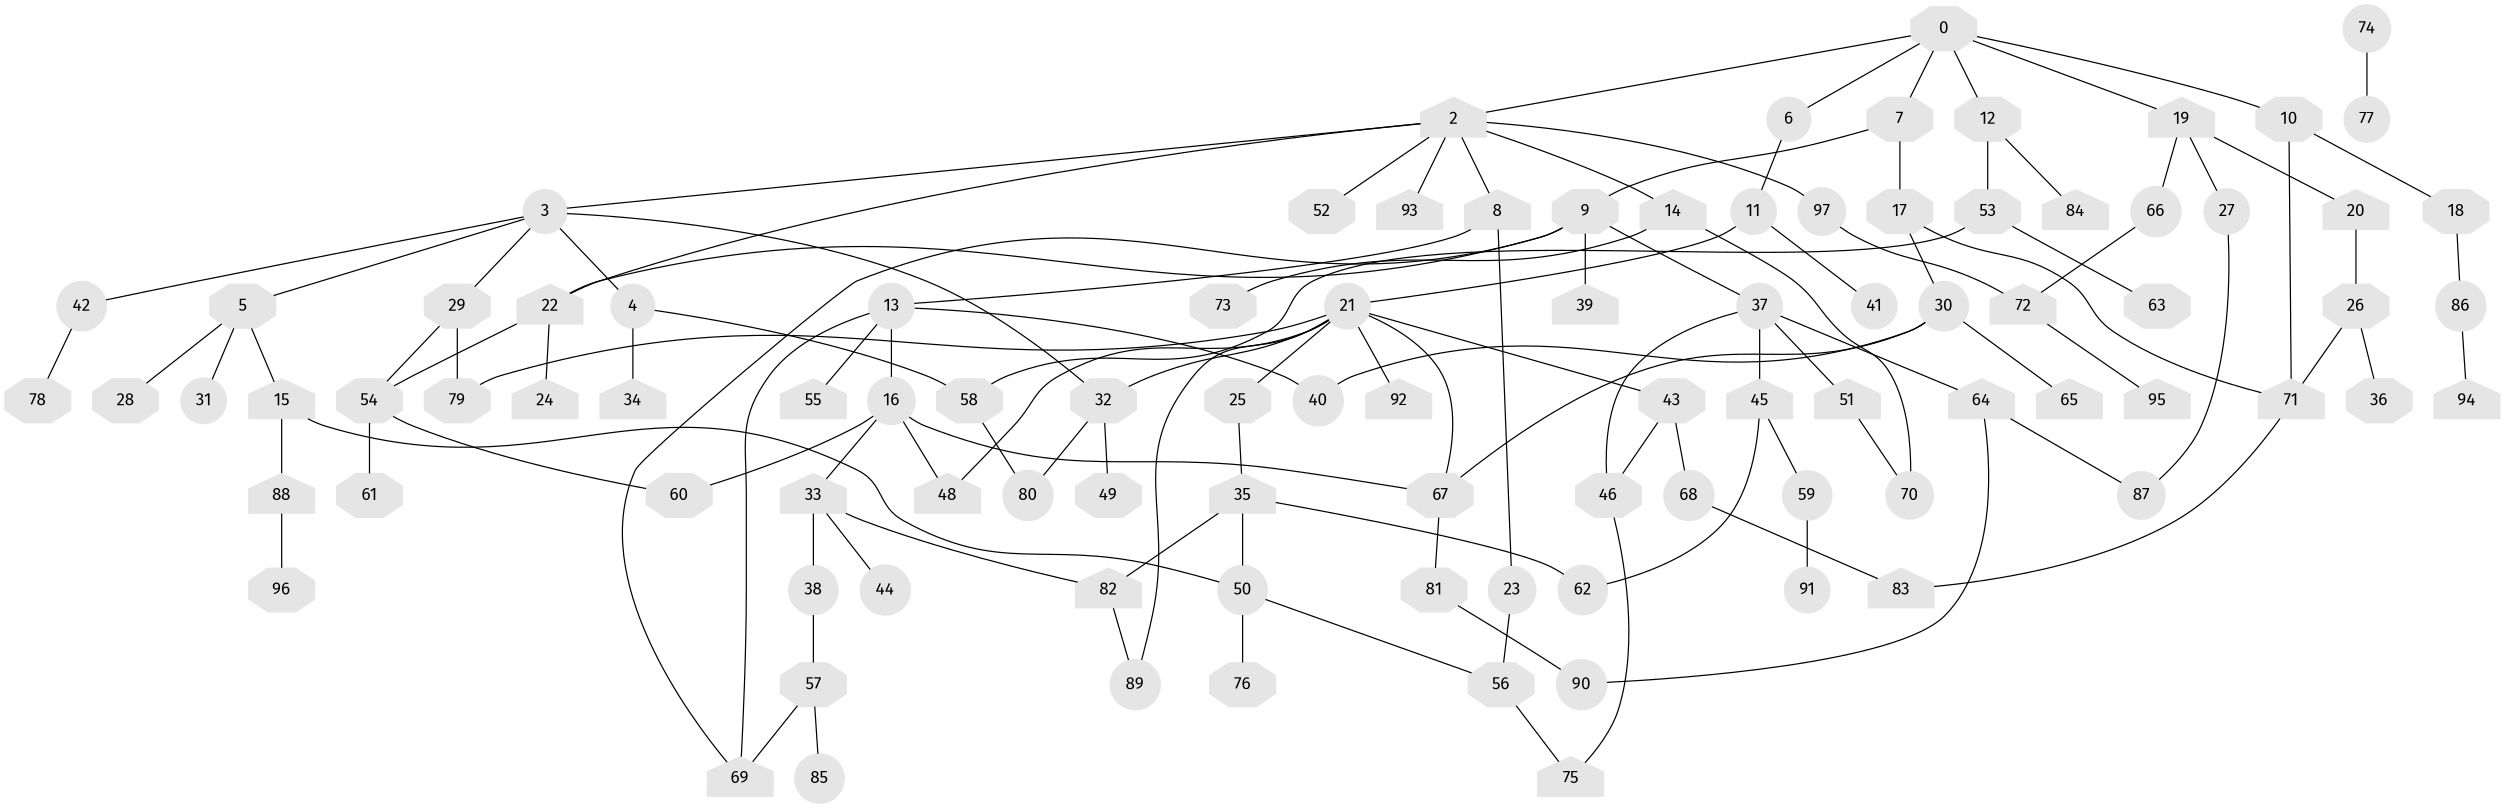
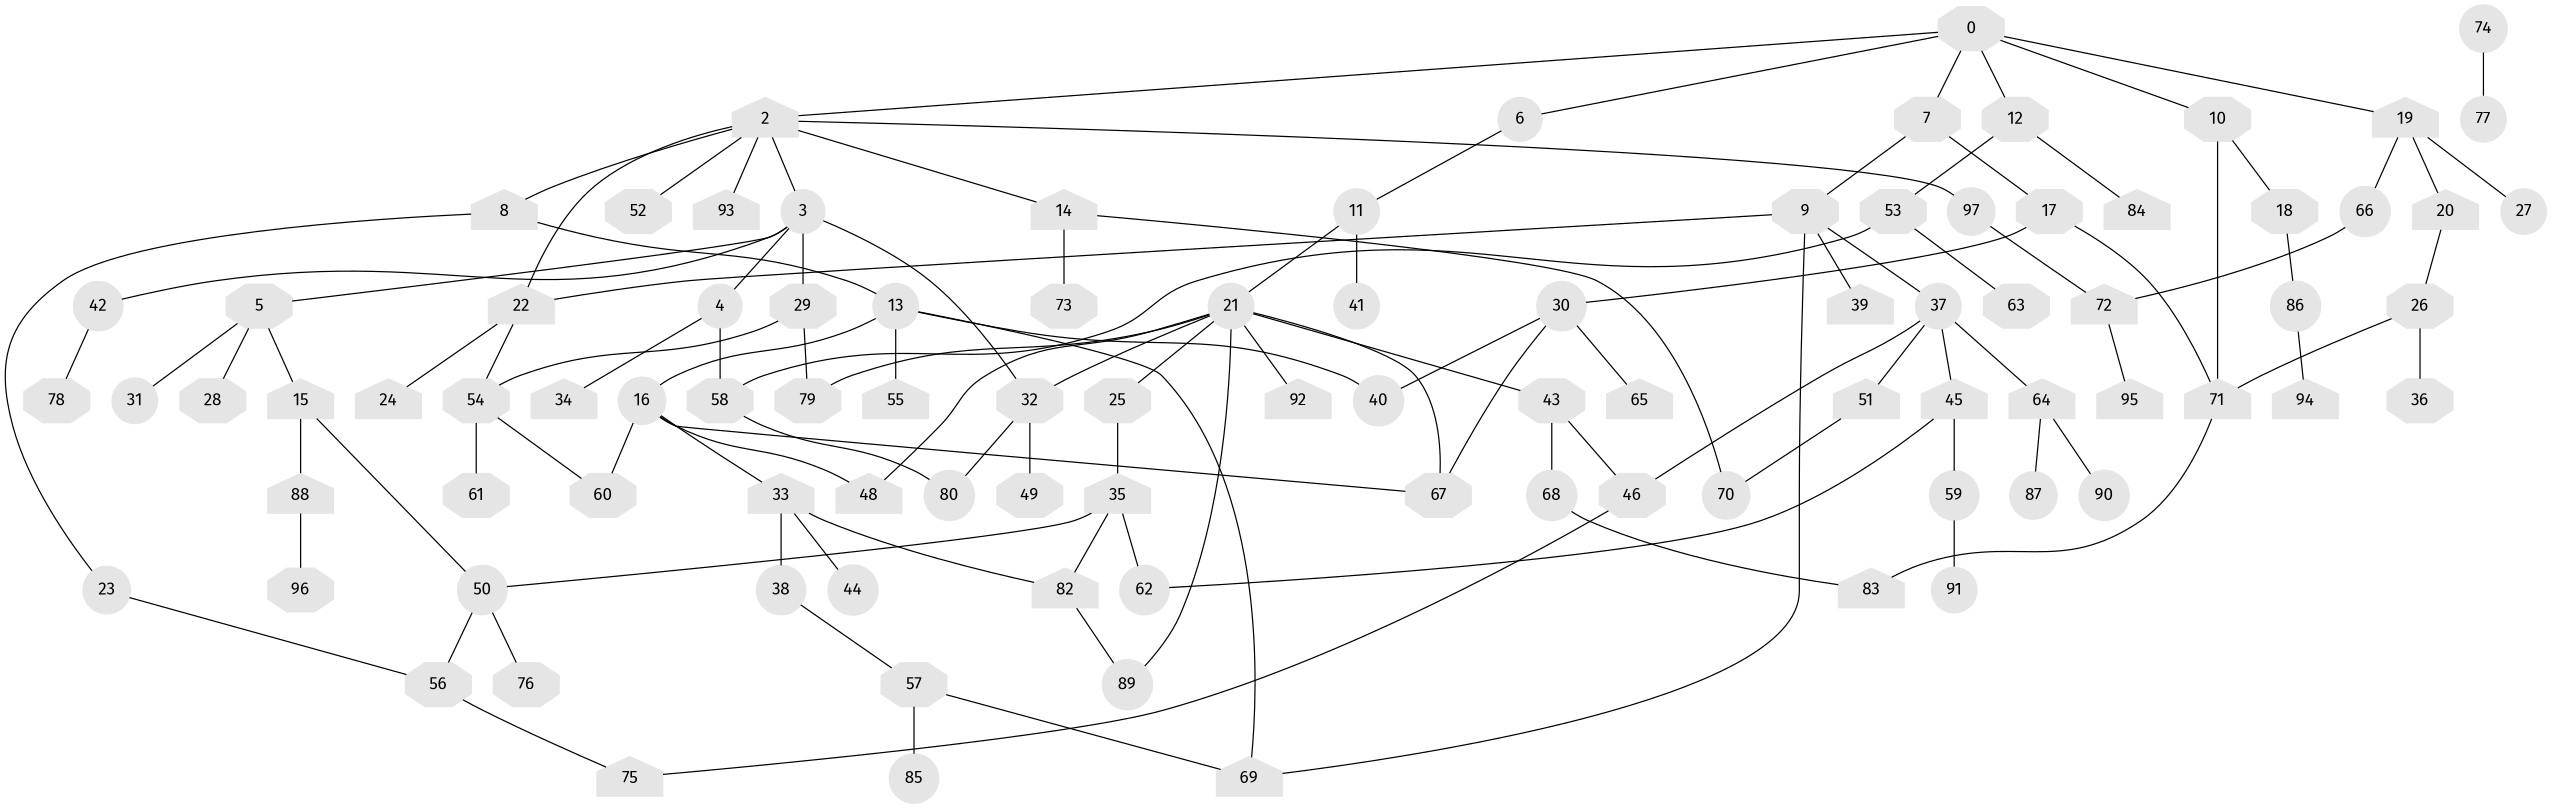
(2220, 366) -> none
(1434, 590) -> none
